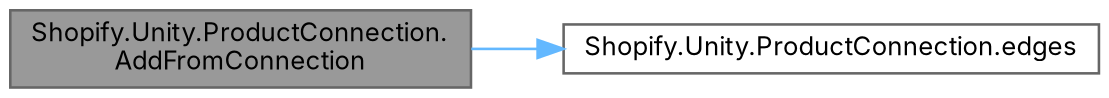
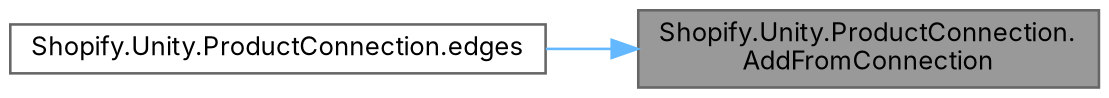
(504, 49) -> (579, 49)
